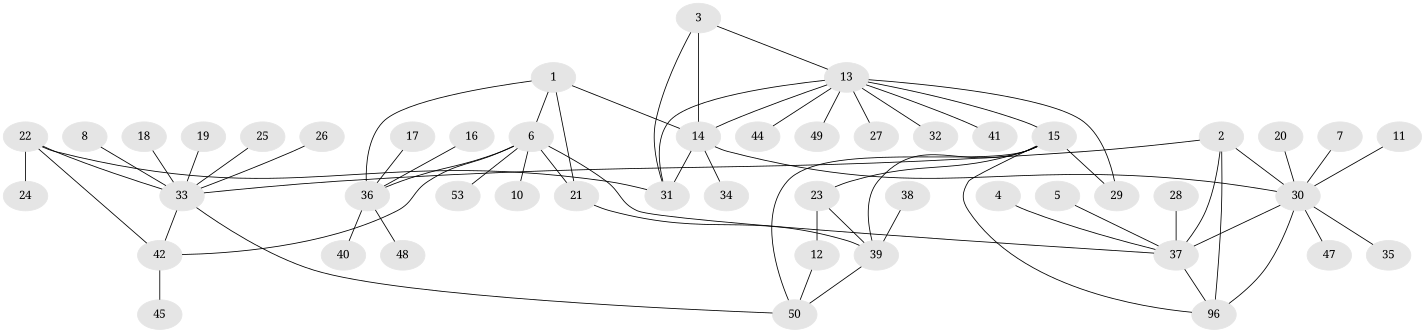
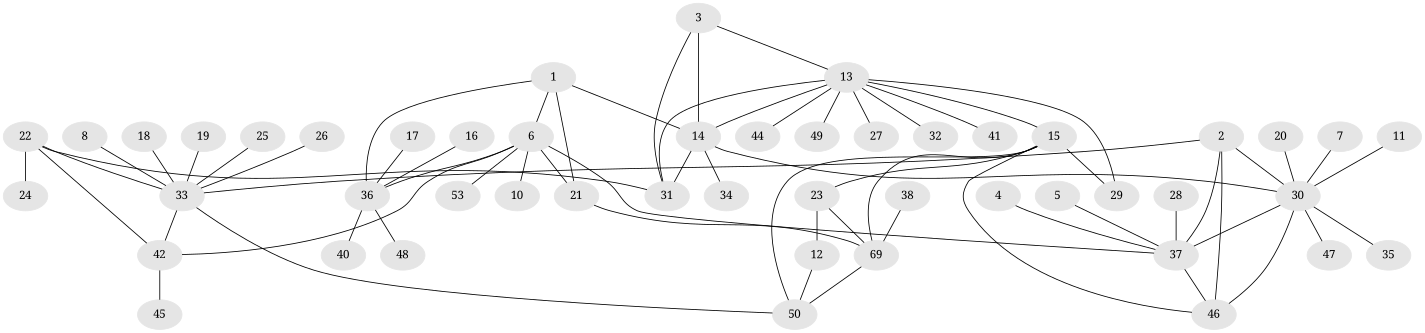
(876, 255) -> (876, 255)
(1214, 315) -> (1214, 315)
